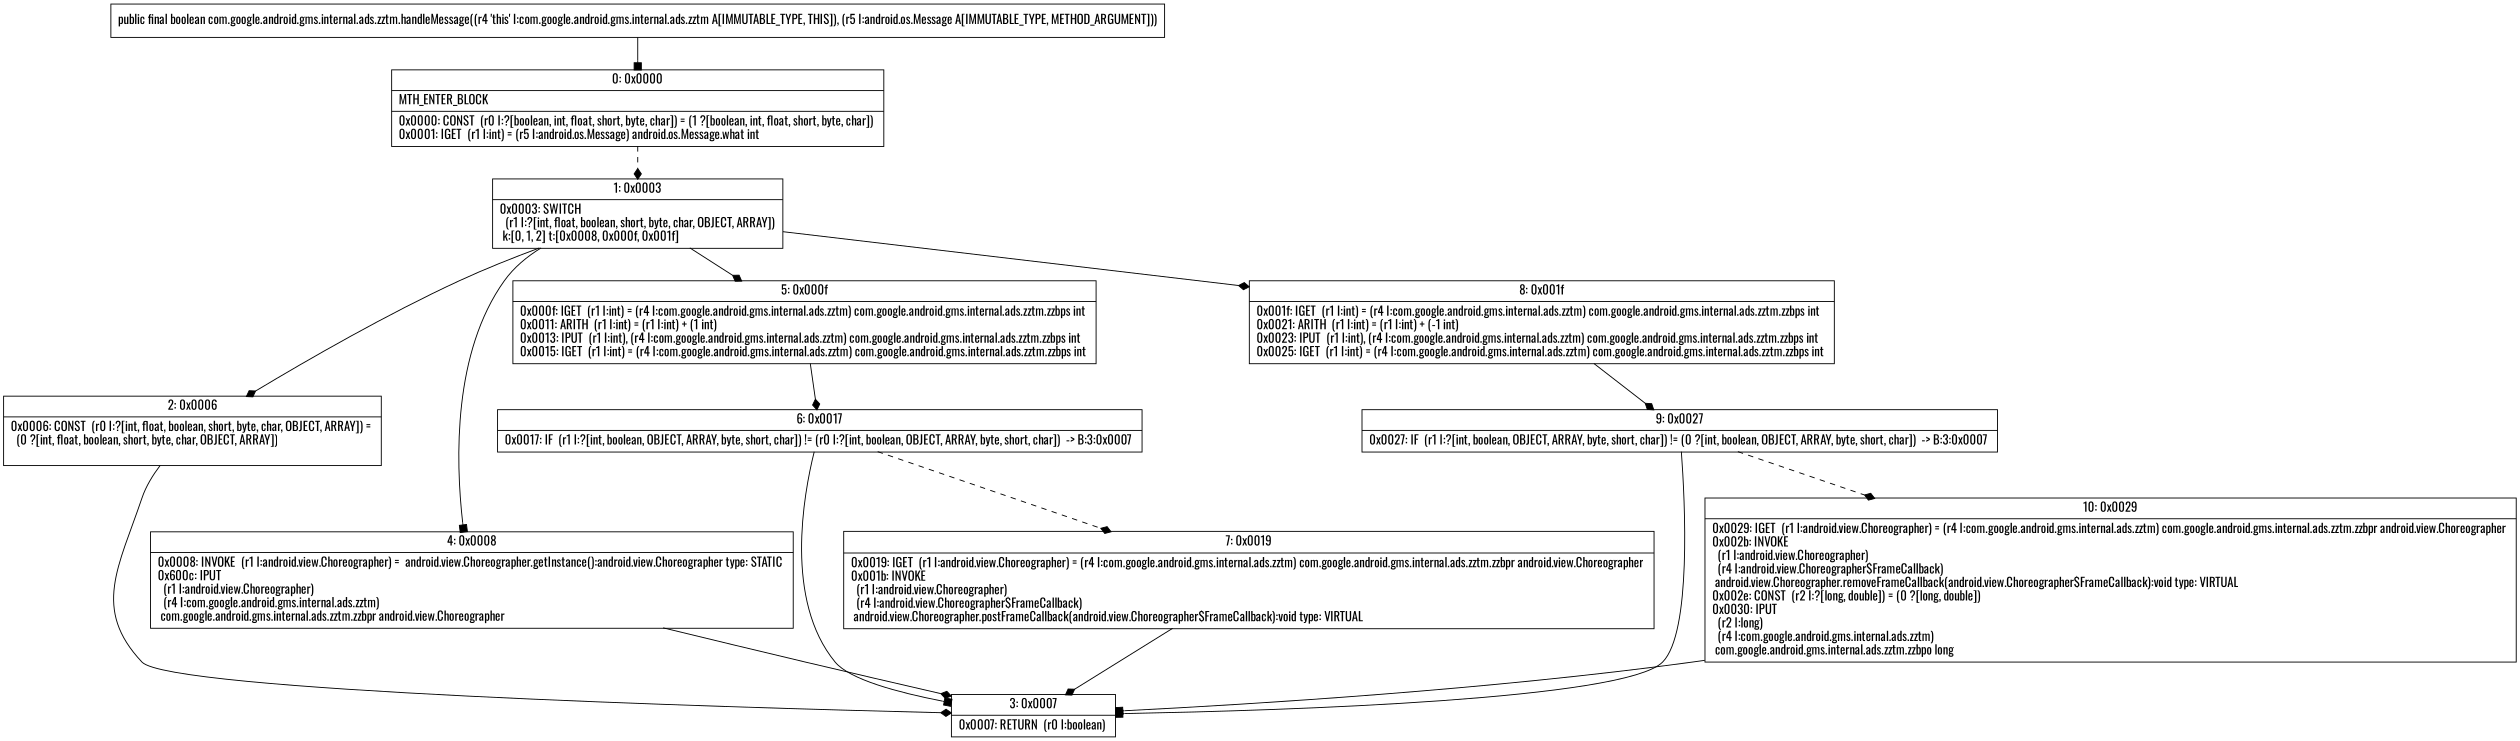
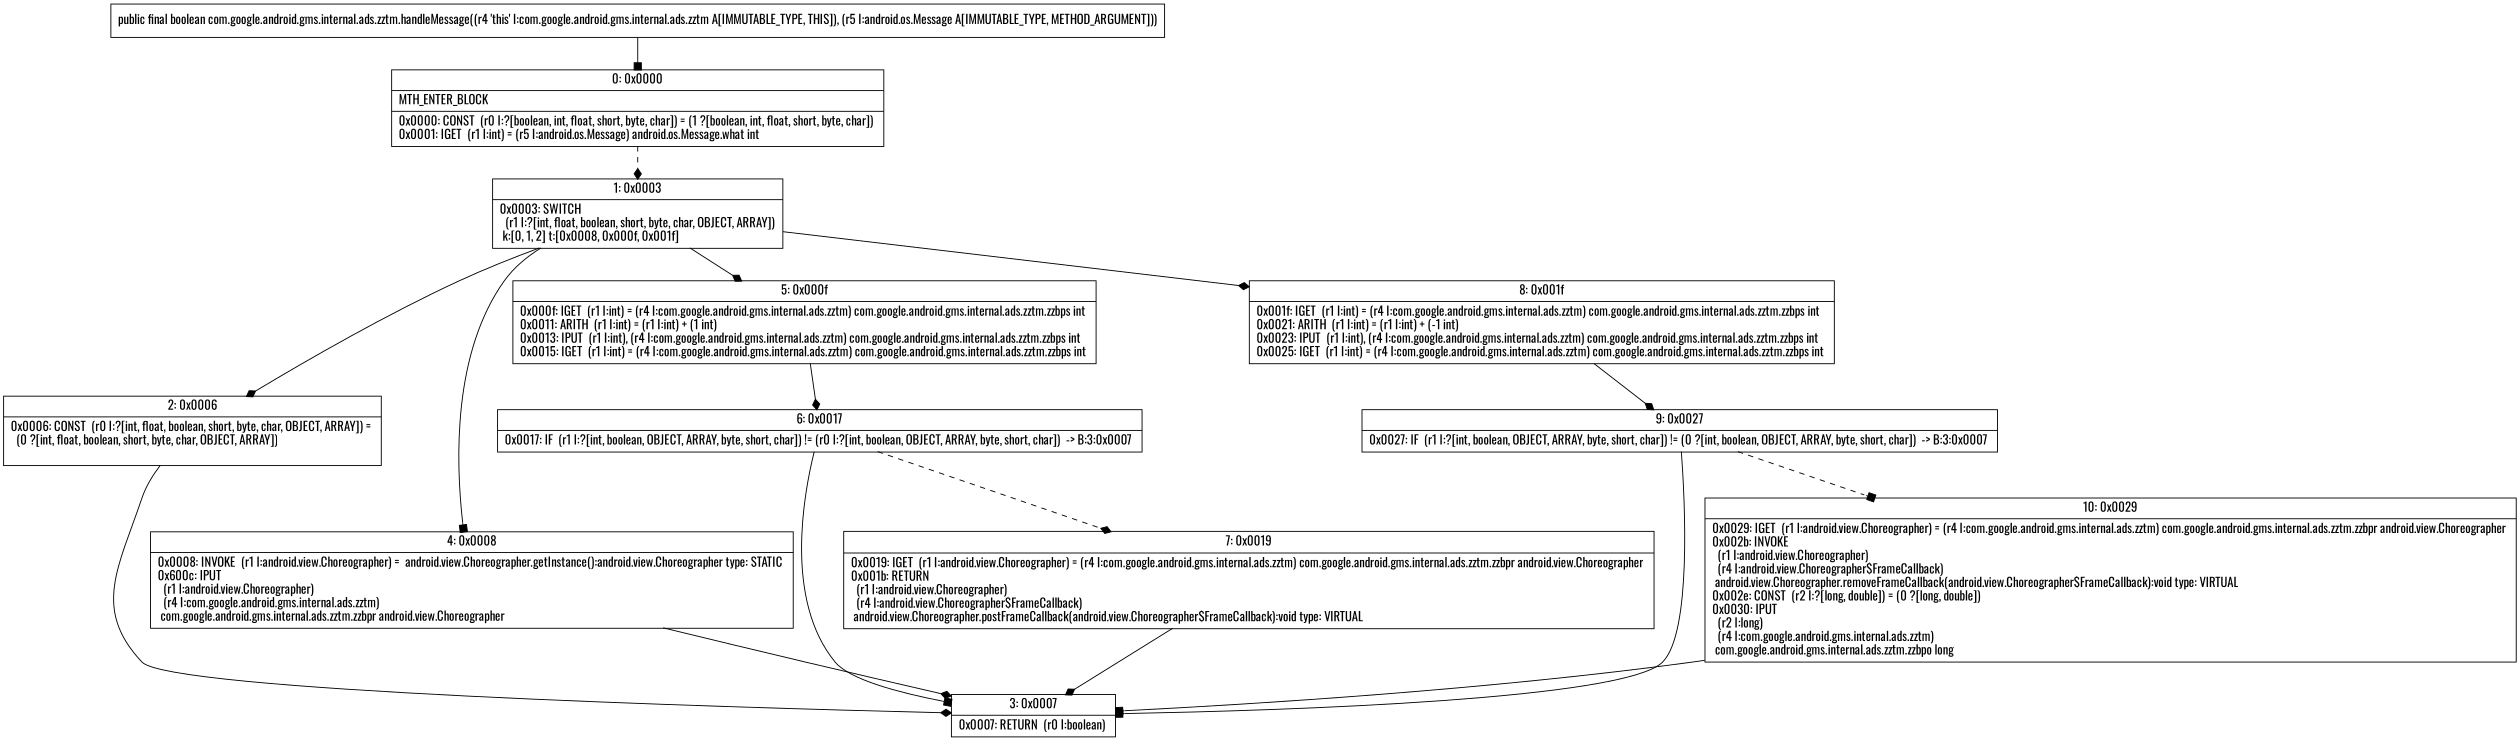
(1801, 473) -> (1801, 473)
(891, 577) -> (893, 577)
